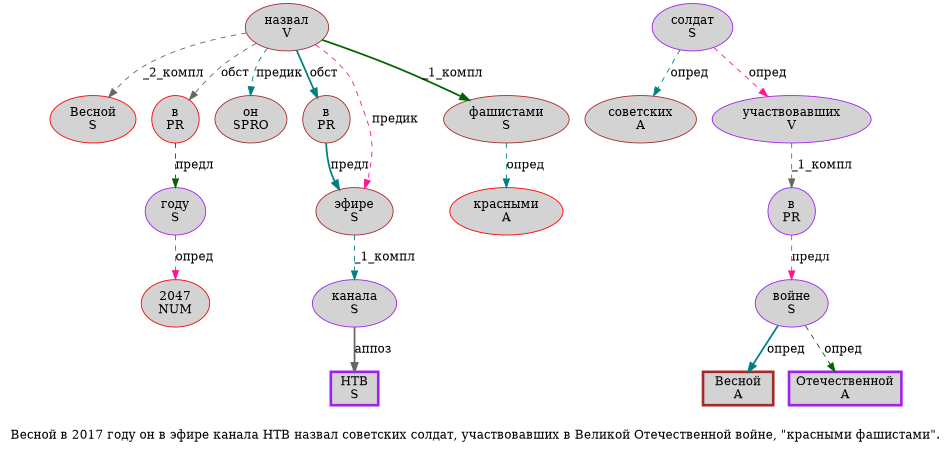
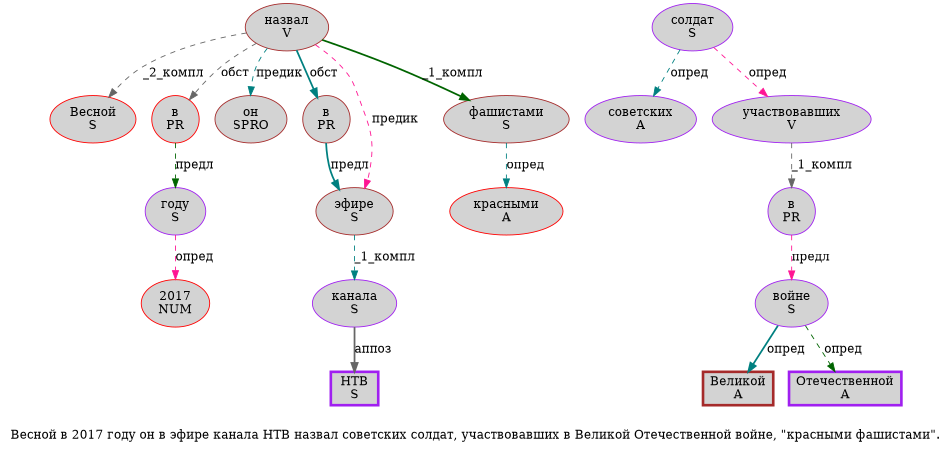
(641, 119) -> (641, 119)
(175, 303) -> (175, 303)
(738, 389) -> (738, 389)
